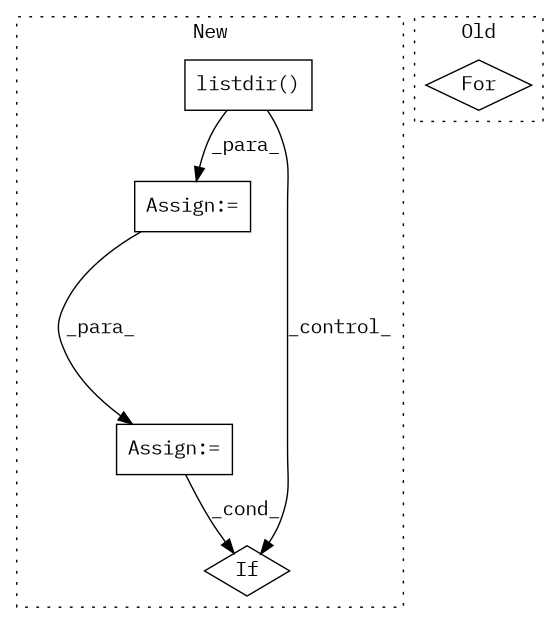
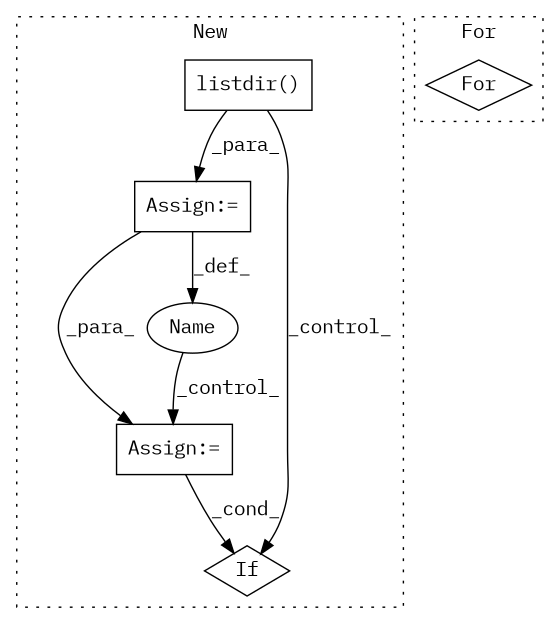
(479, 33) -> (479, 33)
none -> (193, 328)
